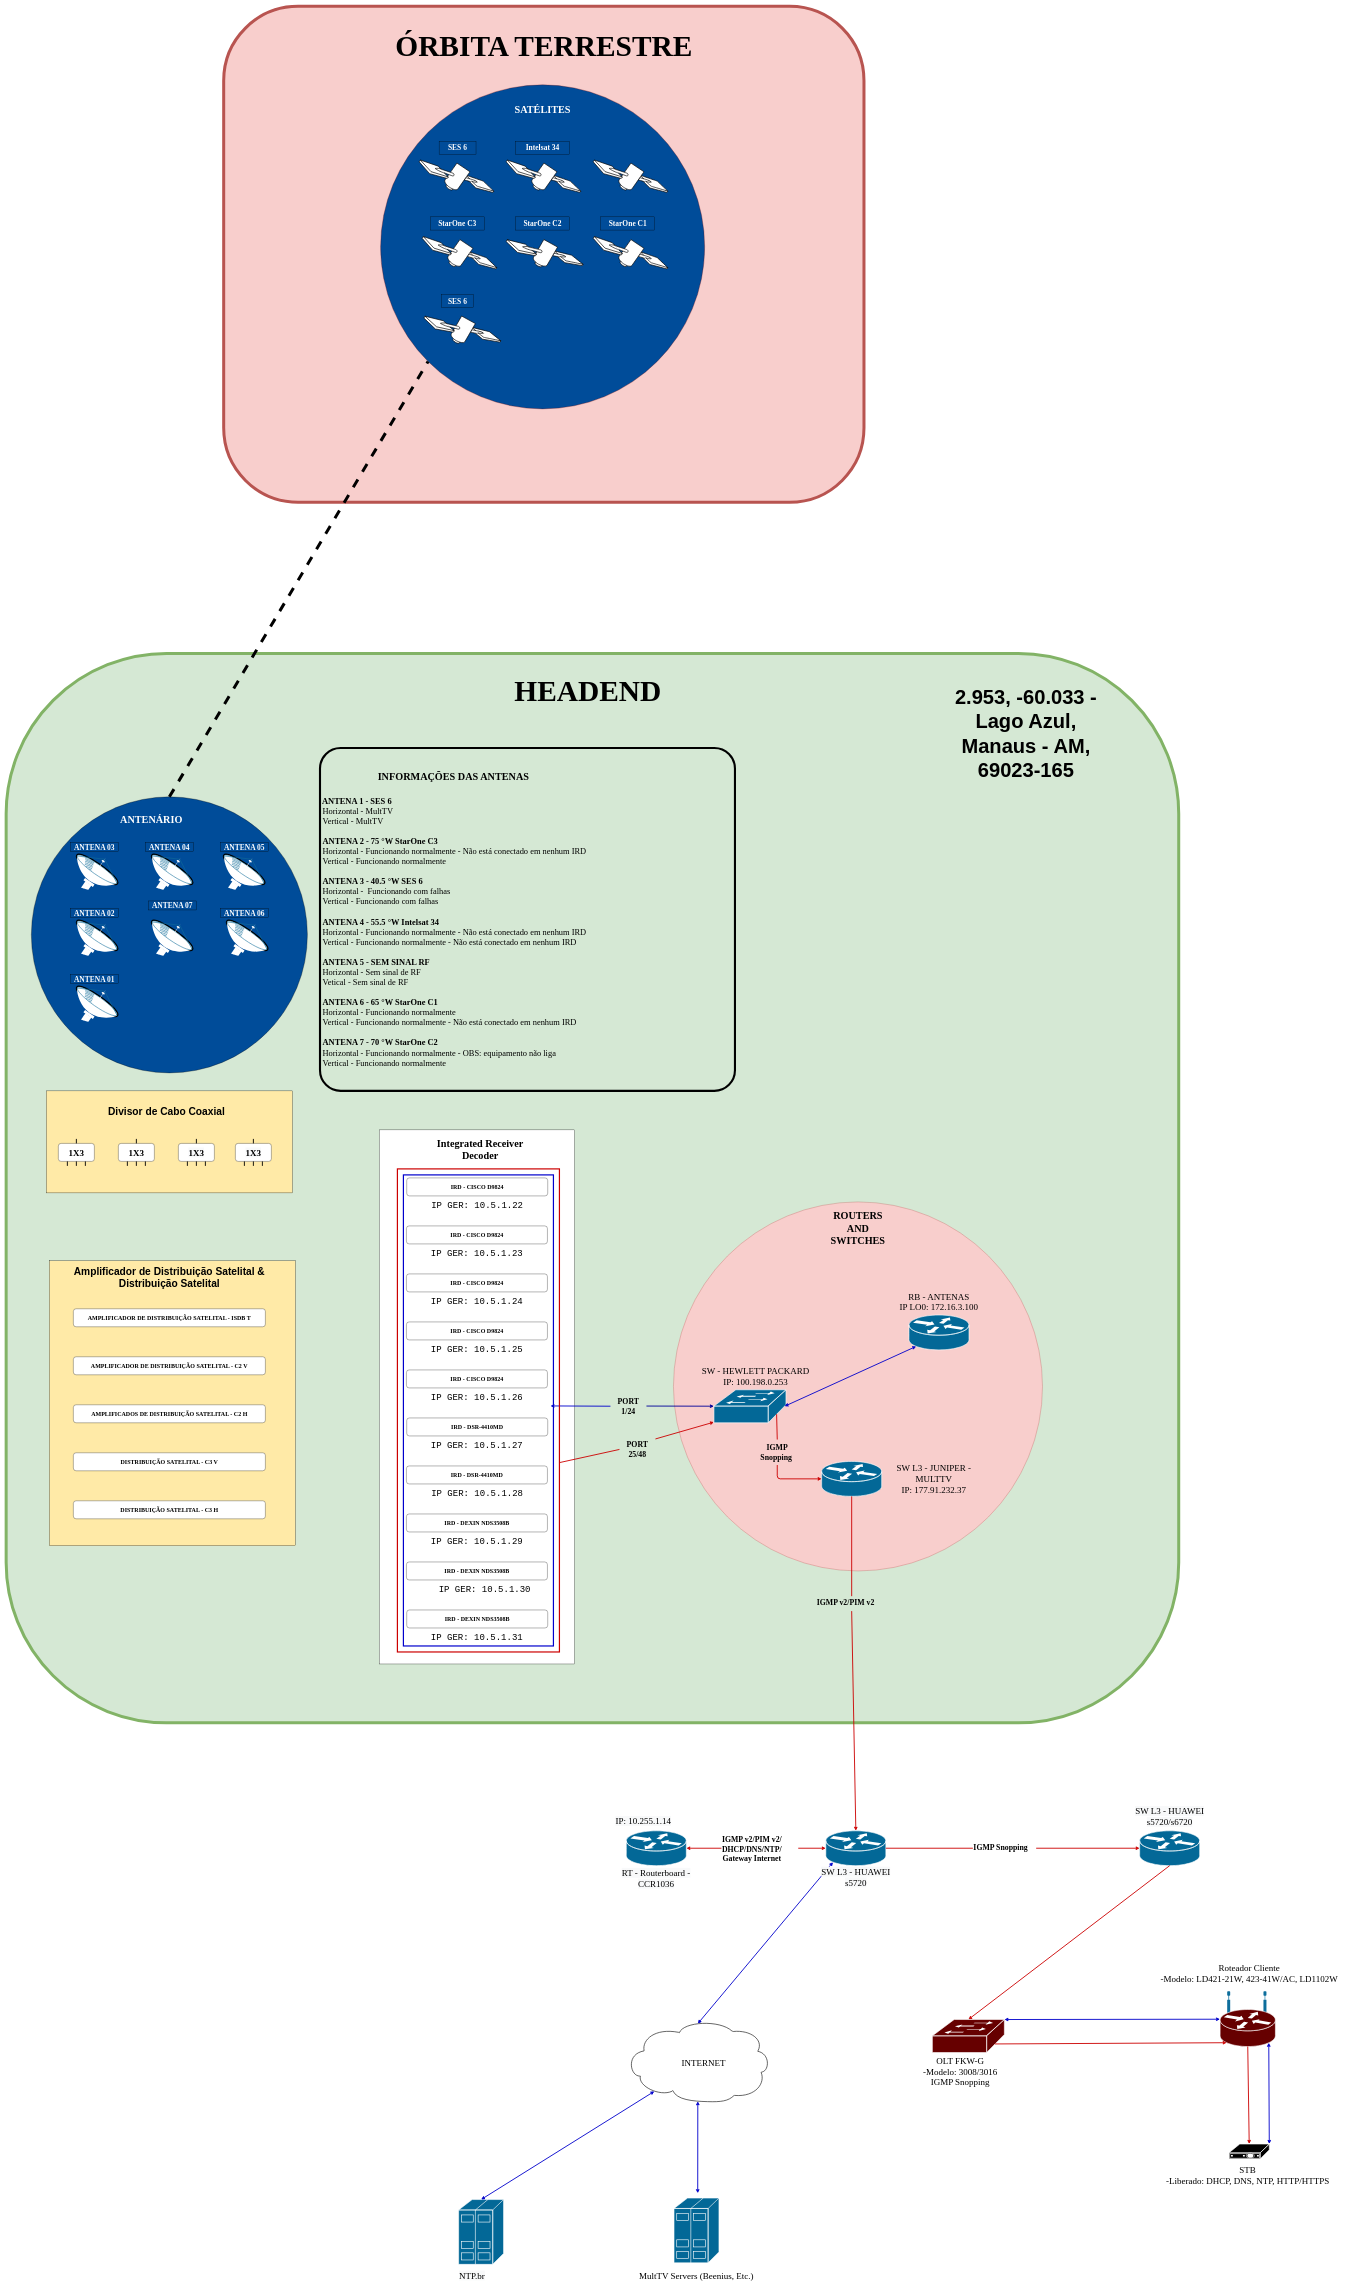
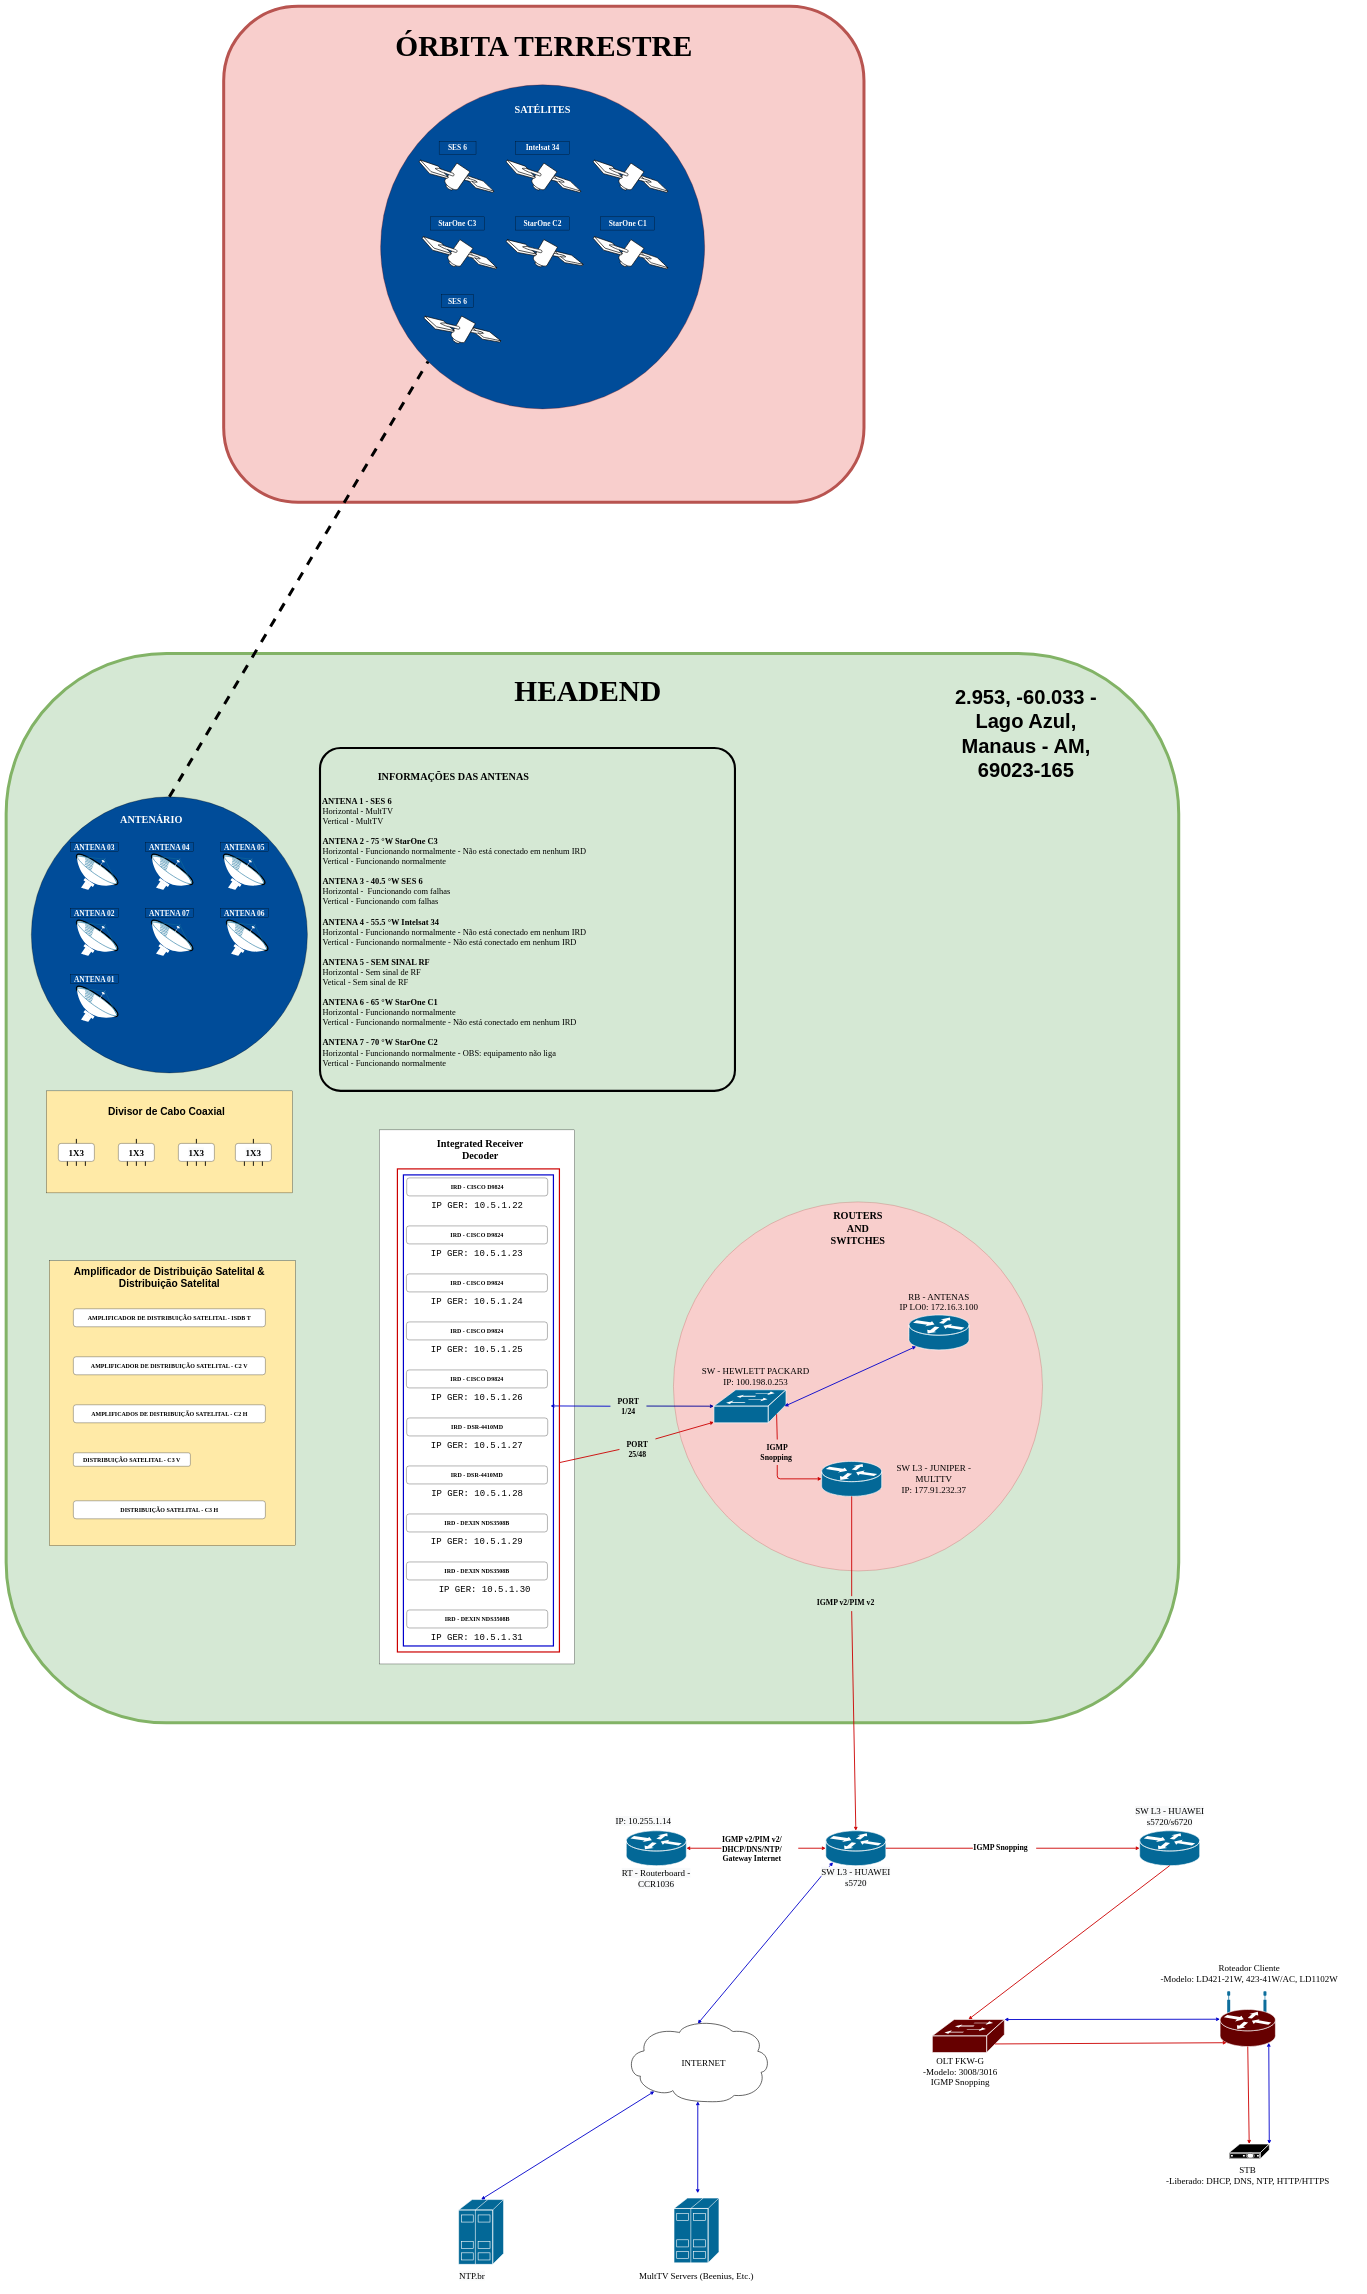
(172, 905) -> (169, 913)
(169, 1461) -> (132, 1459)
